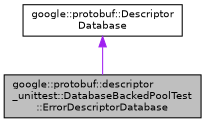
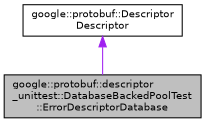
(103, 20) -> (103, 20)
